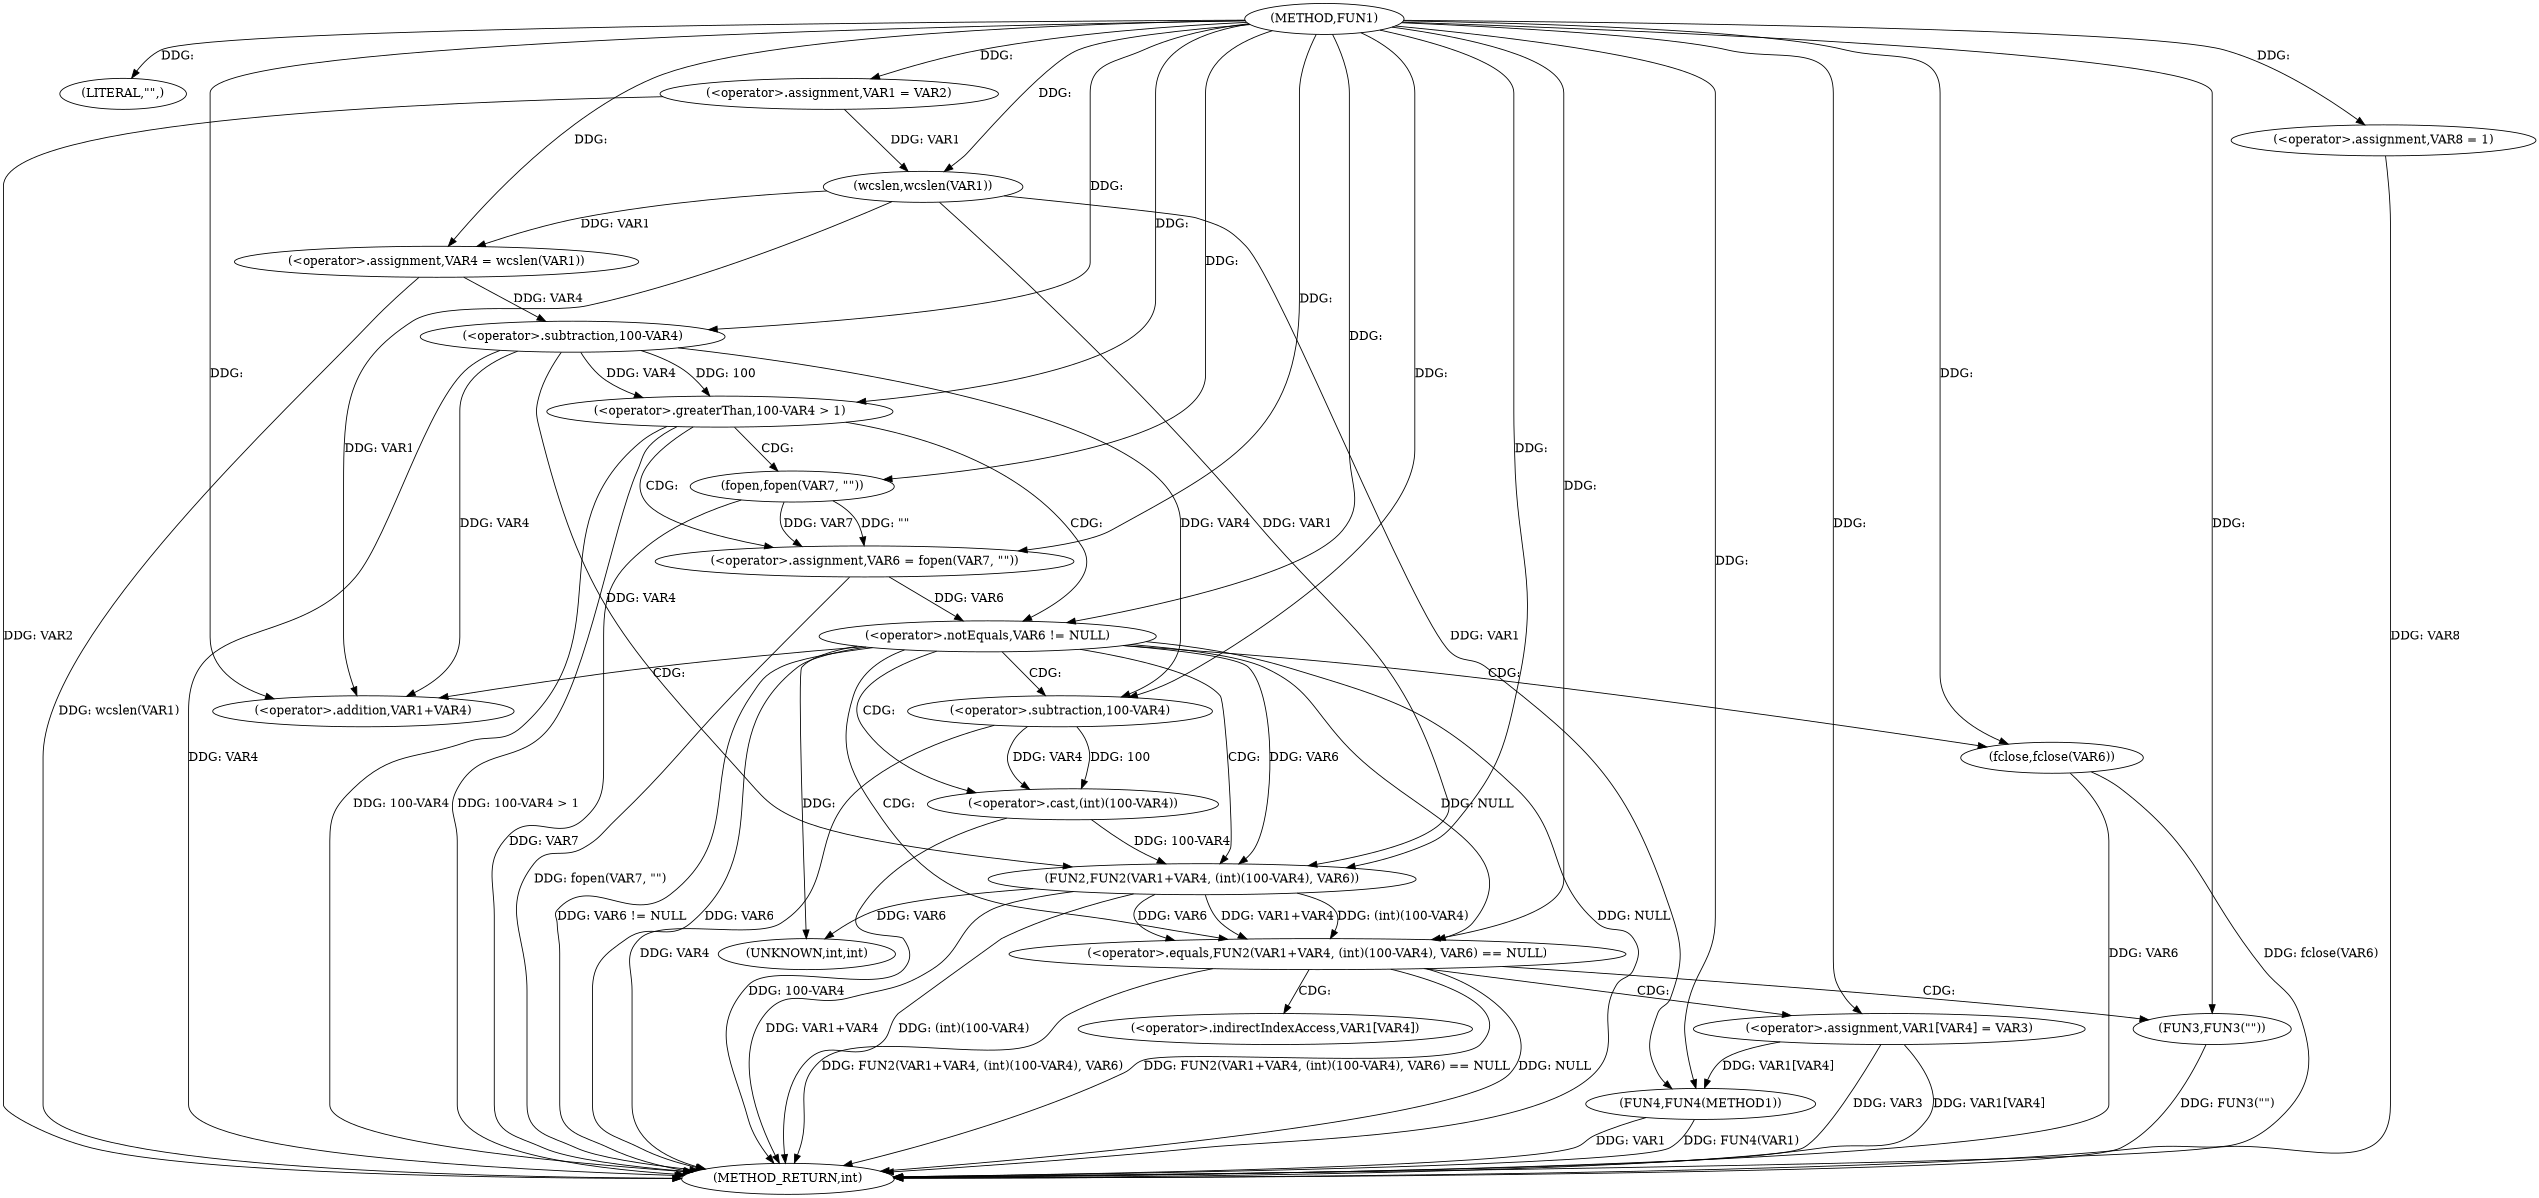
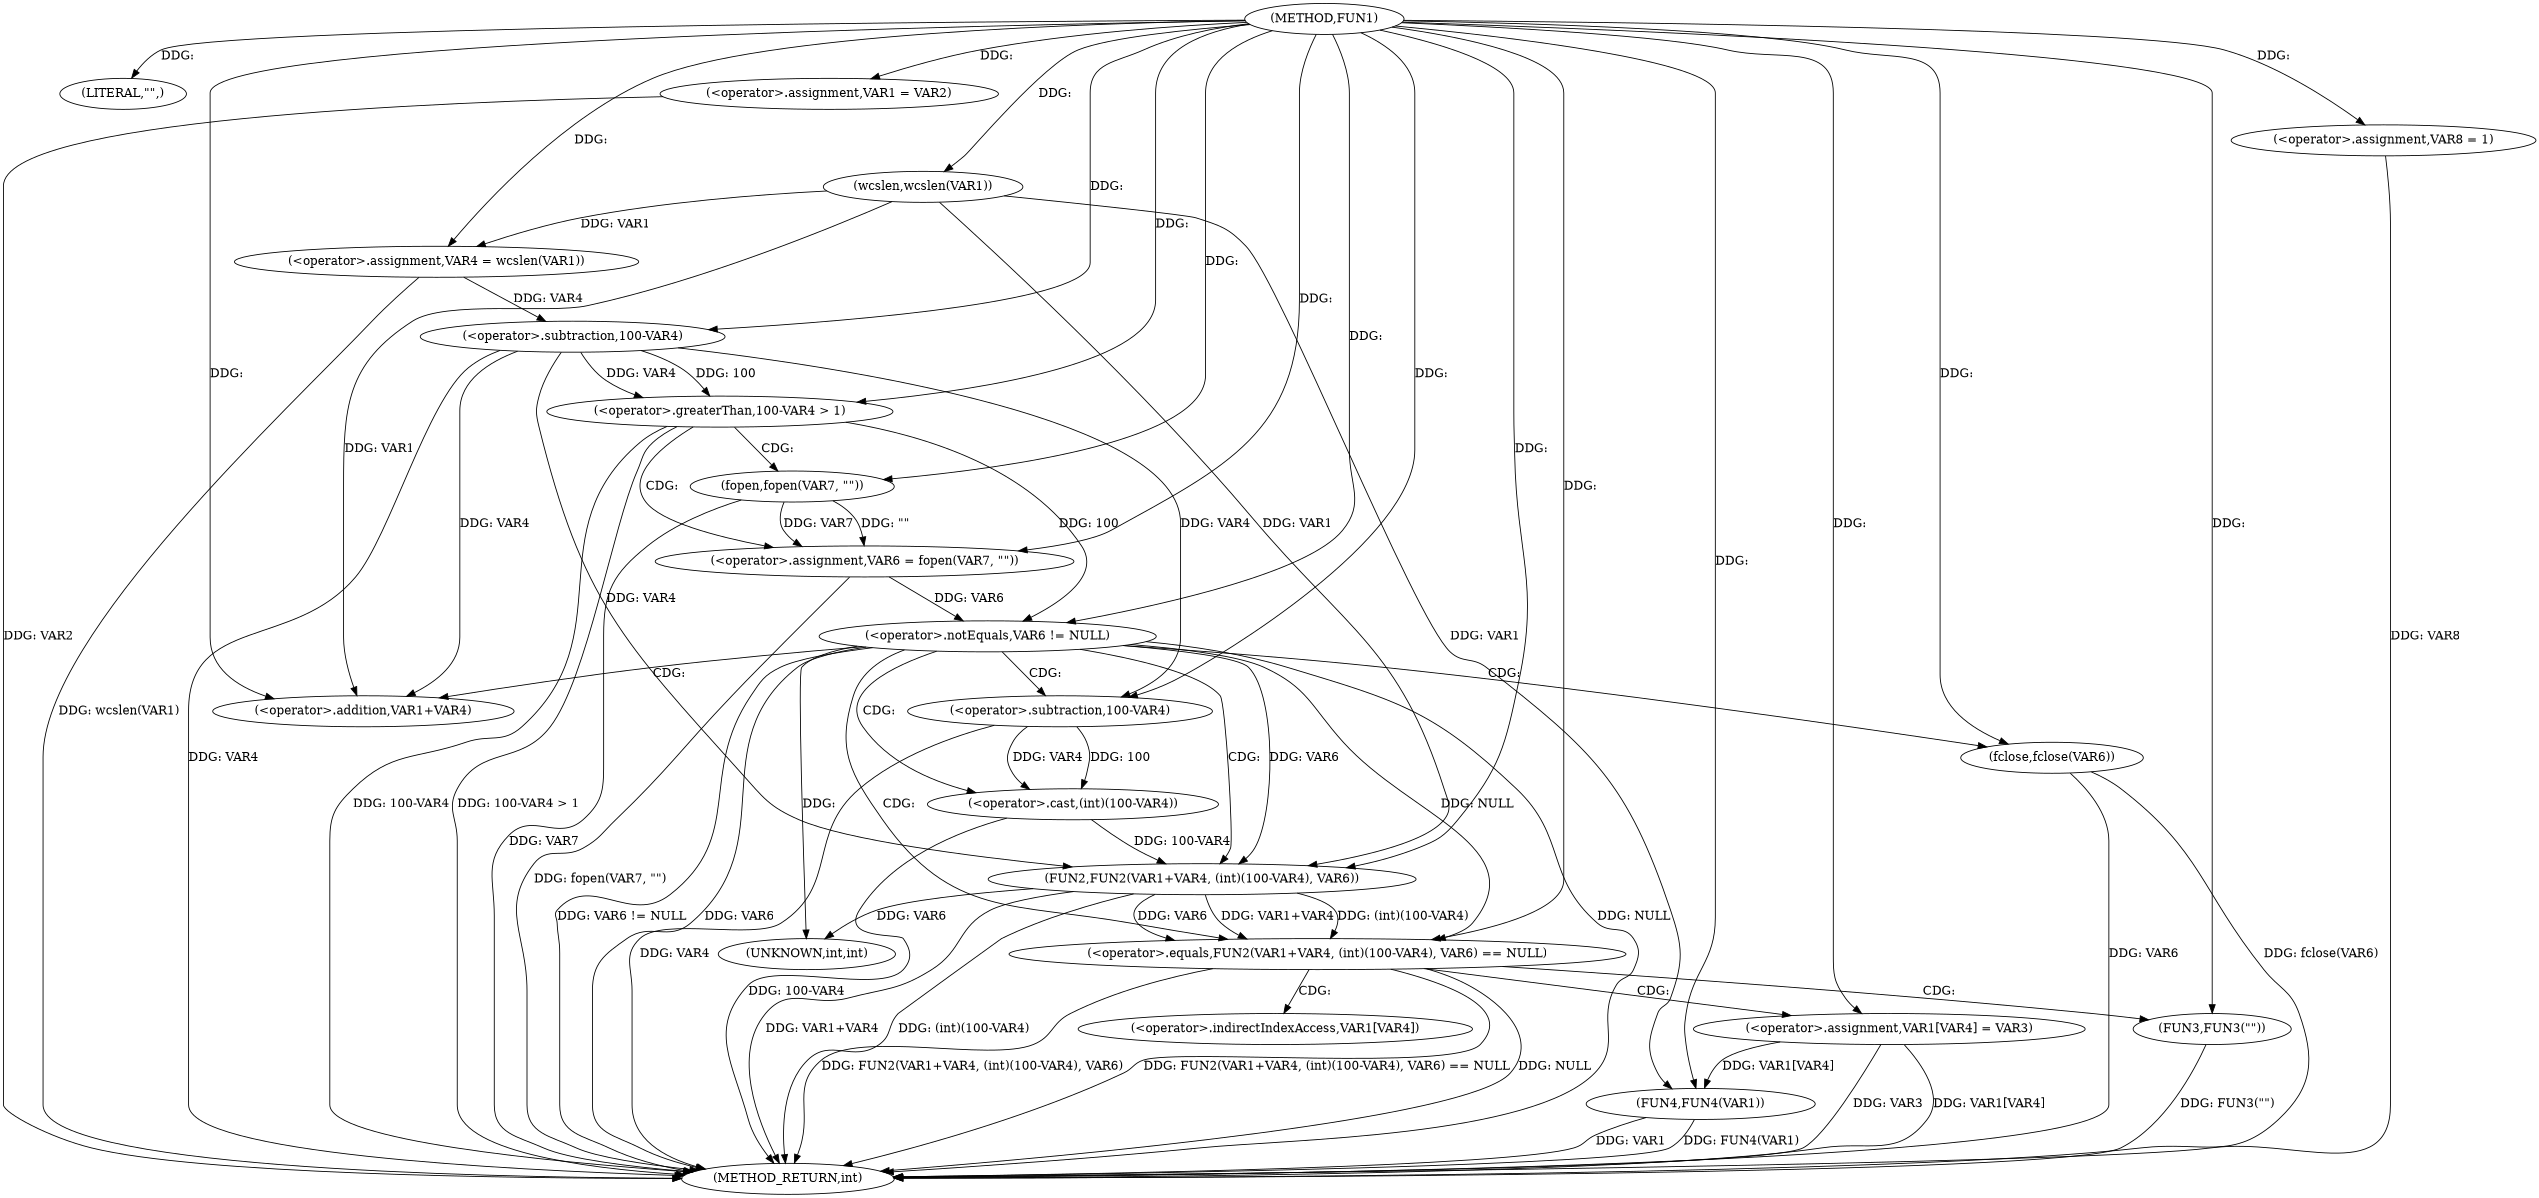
(873, 137) -> none
(1089, 524) -> (1089, 524)
(1701, 1104) -> (1701, 1104)
